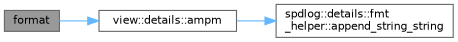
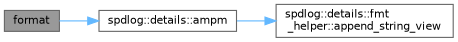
(168, 21) -> (168, 21)
(365, 21) -> (365, 21)
